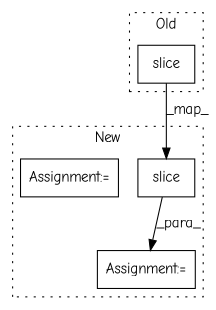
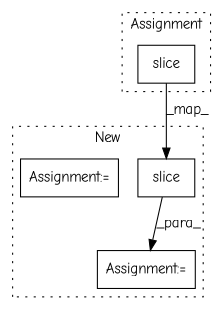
(166, 25) -> (166, 25)
